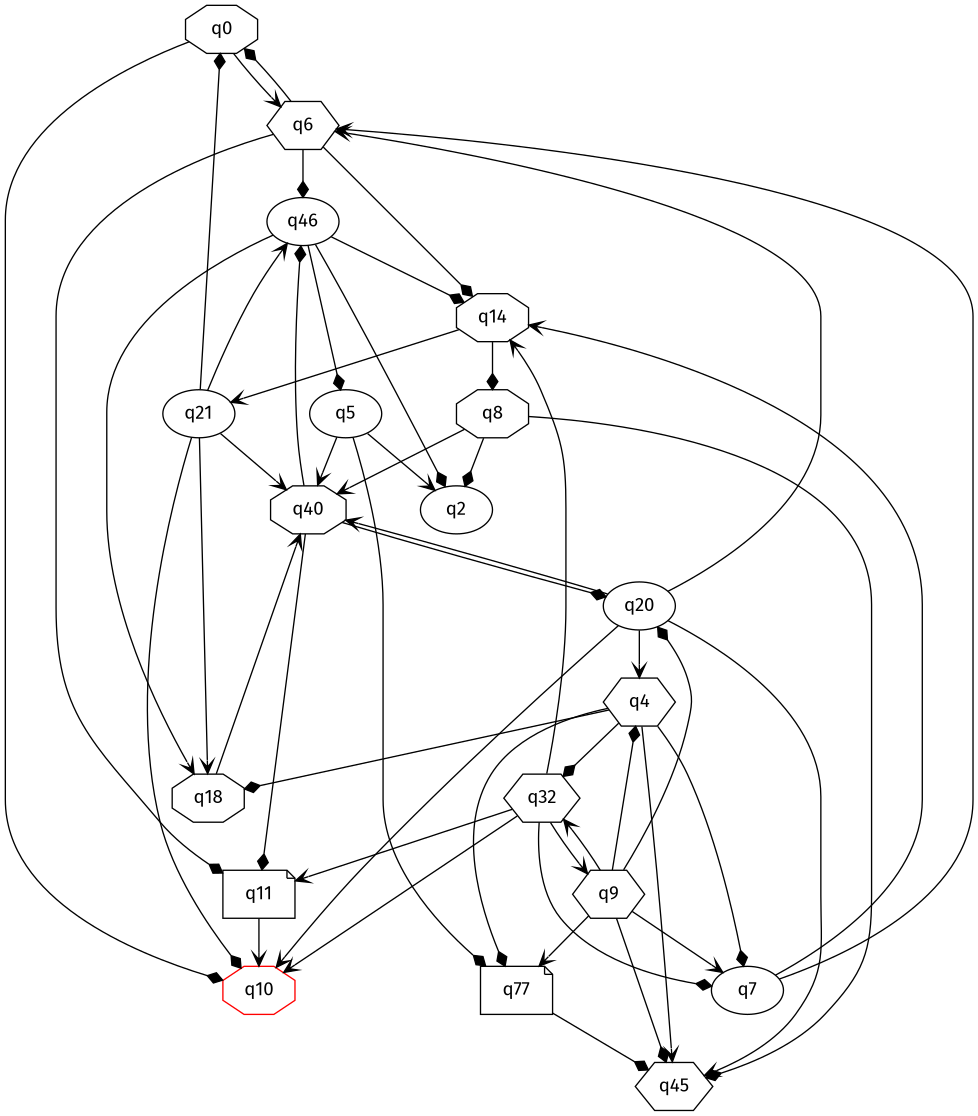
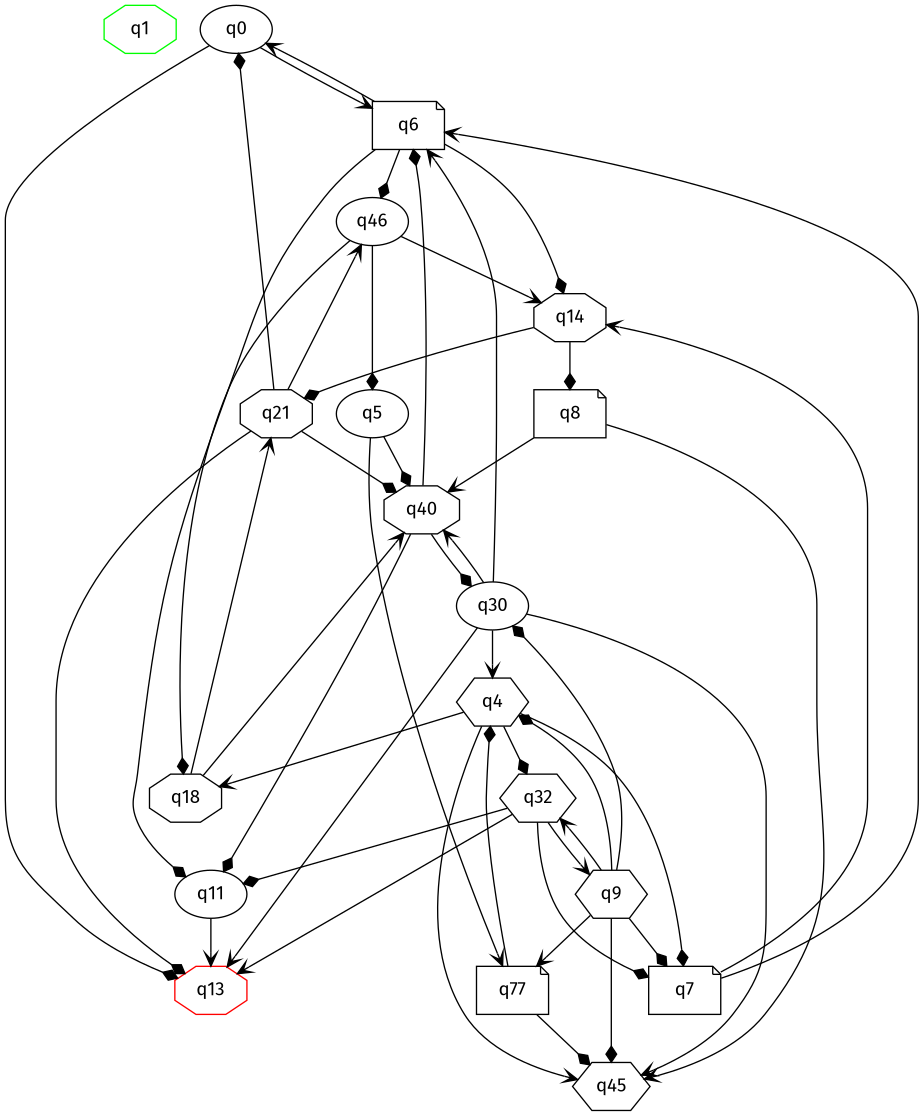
none -> (140, 29)
(222, 29) -> (236, 29)
(274, 80) -> (326, 75)
(303, 125) -> (408, 125)
(390, 266) -> (465, 267)
(351, 364) -> (436, 353)
(295, 369) -> (426, 325)
(199, 414) -> (276, 414)
(493, 414) -> (570, 414)
(330, 455) -> (393, 454)
(248, 457) -> (342, 457)
(107, 467) -> (191, 531)
(456, 510) -> none
(566, 558) -> none
(203, 599) -> (229, 612)
(639, 606) -> (493, 606)
(872, 663) -> (818, 732)
(383, 709) -> (410, 701)
(435, 748) -> (348, 747)
(481, 795) -> (490, 855)
(410, 843) -> (383, 844)
(259, 894) -> (211, 894)
(672, 938) -> (643, 936)
(259, 990) -> (211, 990)
(747, 990) -> (685, 990)
